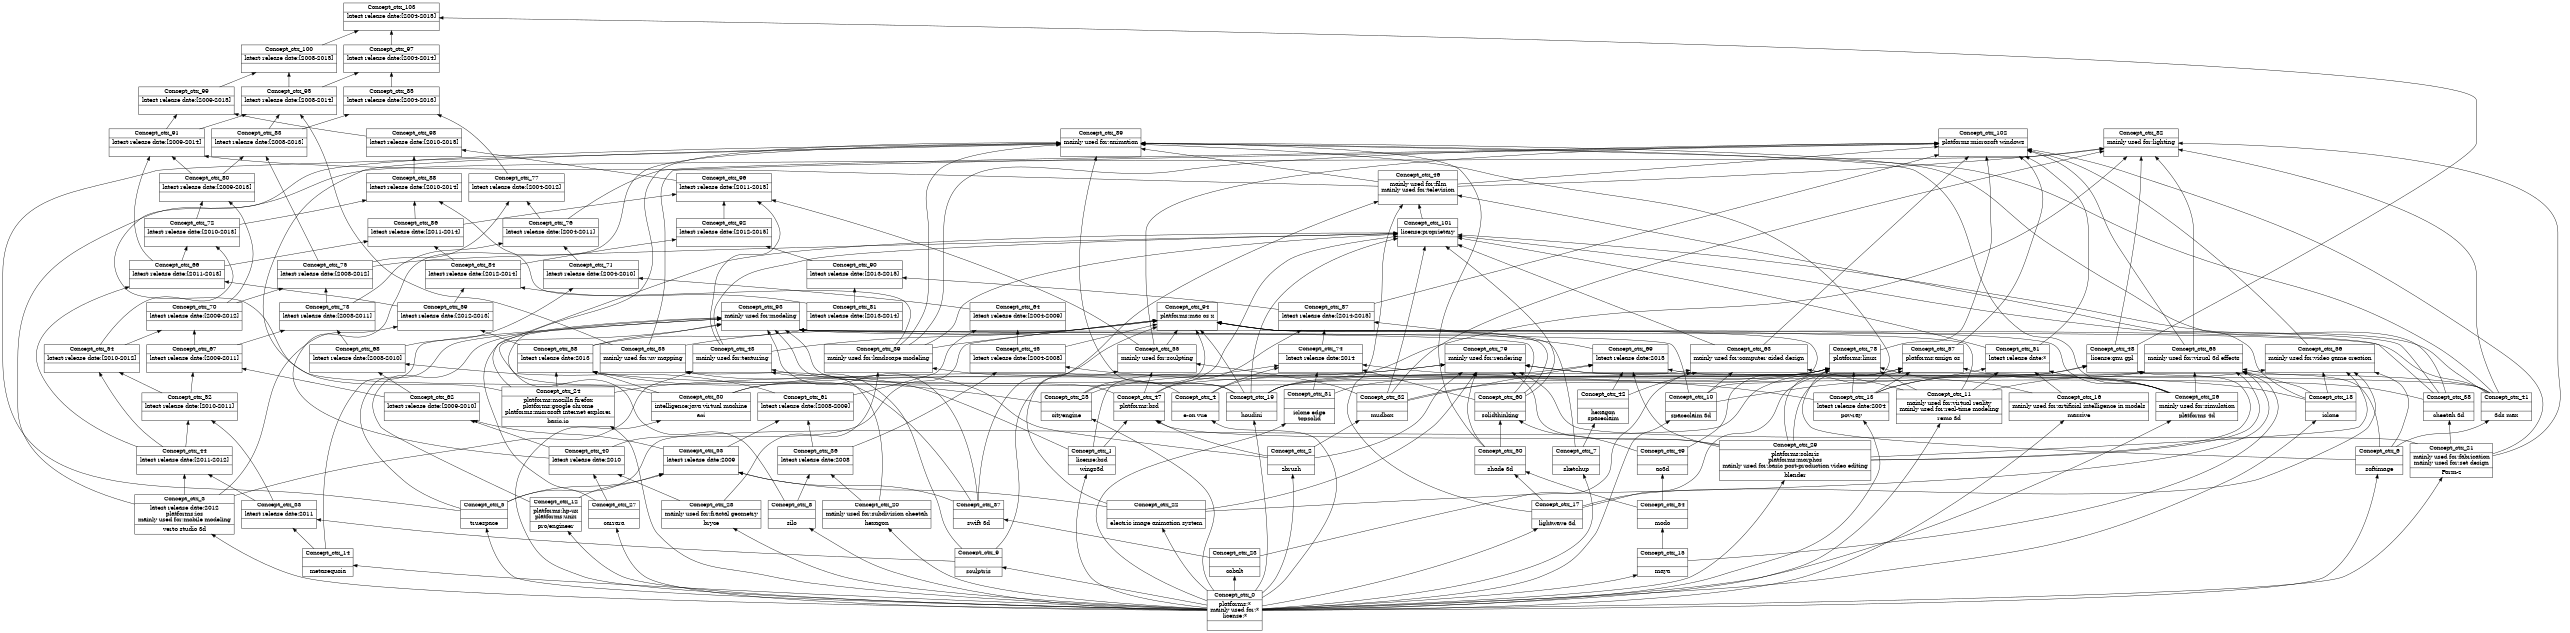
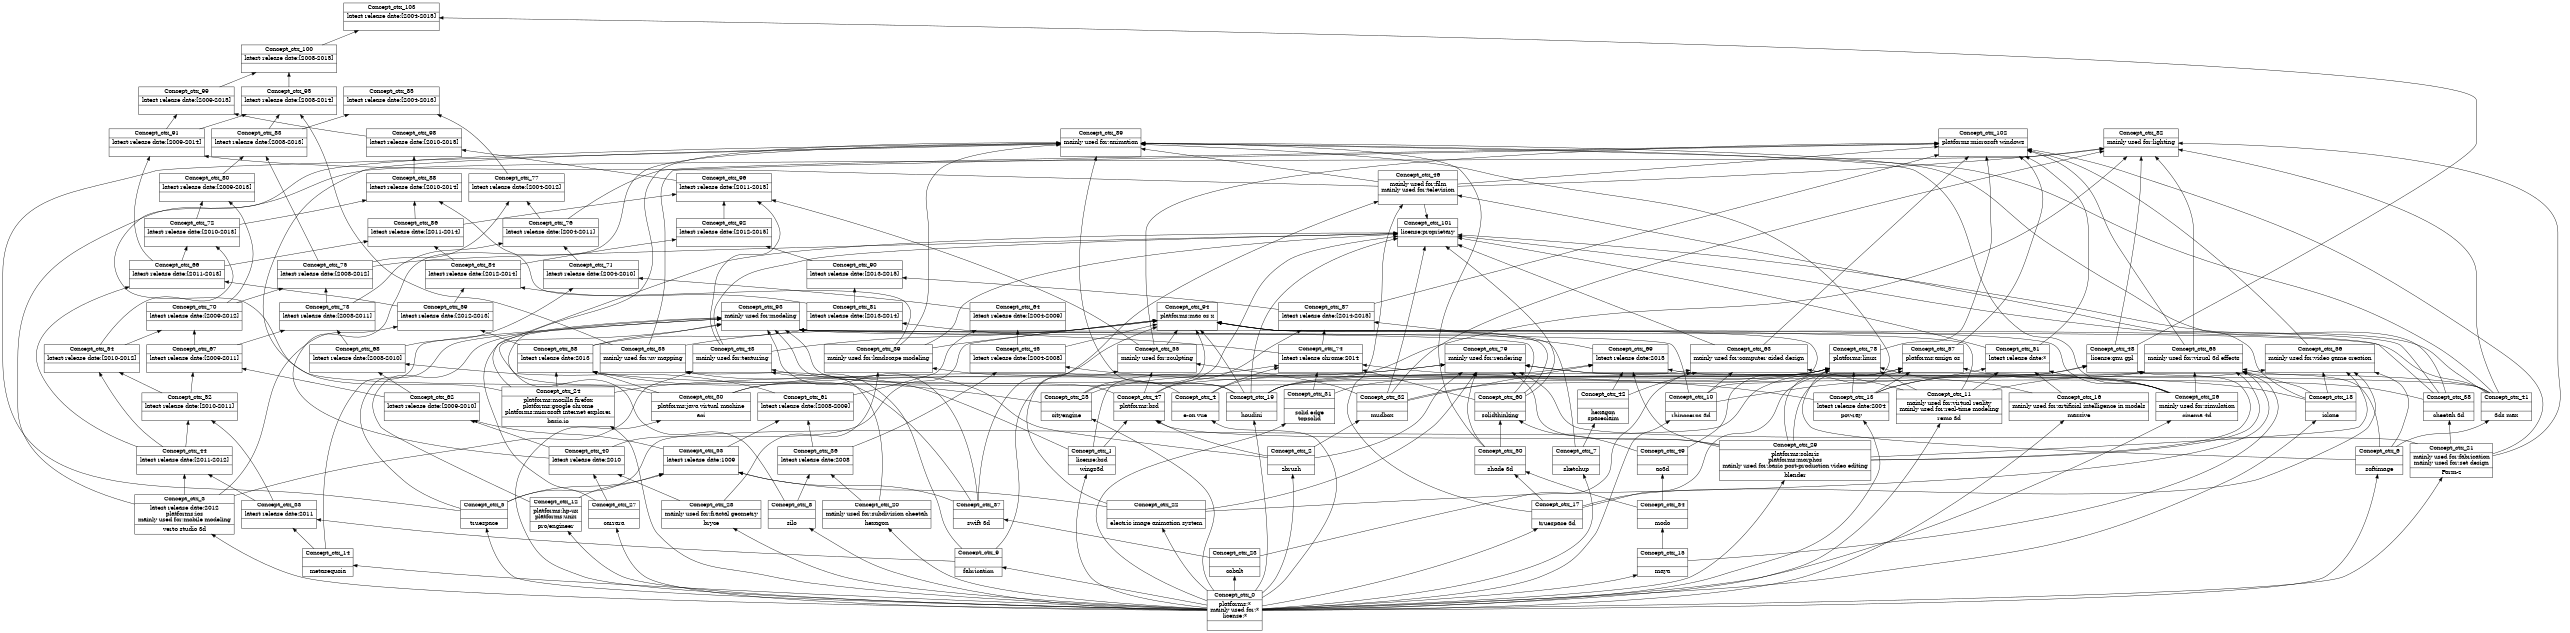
(391, 59) -> none
(183, 166) -> none
(1212, 167) -> none
(1421, 214) -> (1425, 210)
none -> (1083, 338)
(1320, 358) -> (1320, 358)
(701, 406) -> (701, 406)
(1309, 413) -> (1309, 413)
(1691, 416) -> (1691, 416)
(2197, 416) -> (2197, 416)
(701, 460) -> (701, 460)
(1557, 523) -> (1557, 523)
(978, 572) -> (978, 572)
